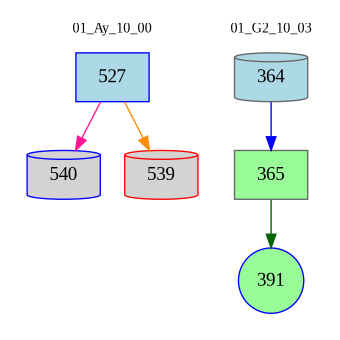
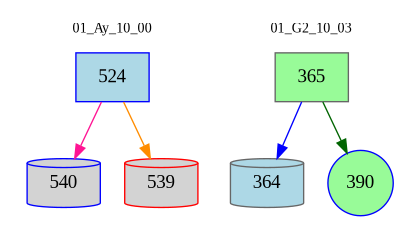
(113, 77) -> (113, 77)
(271, 119) -> (292, 124)
(271, 281) -> (361, 183)
